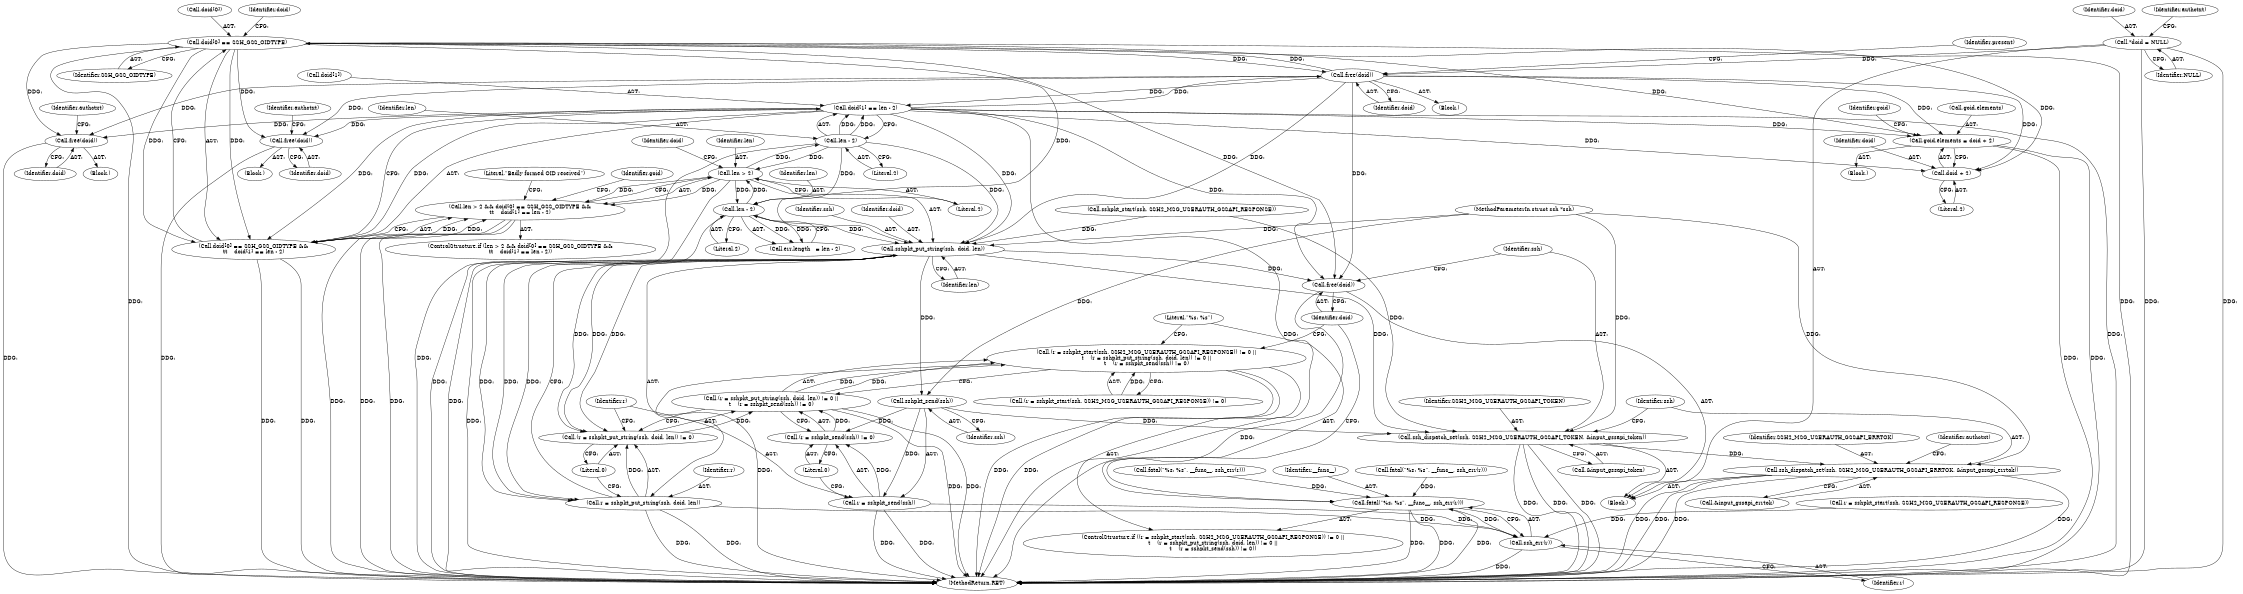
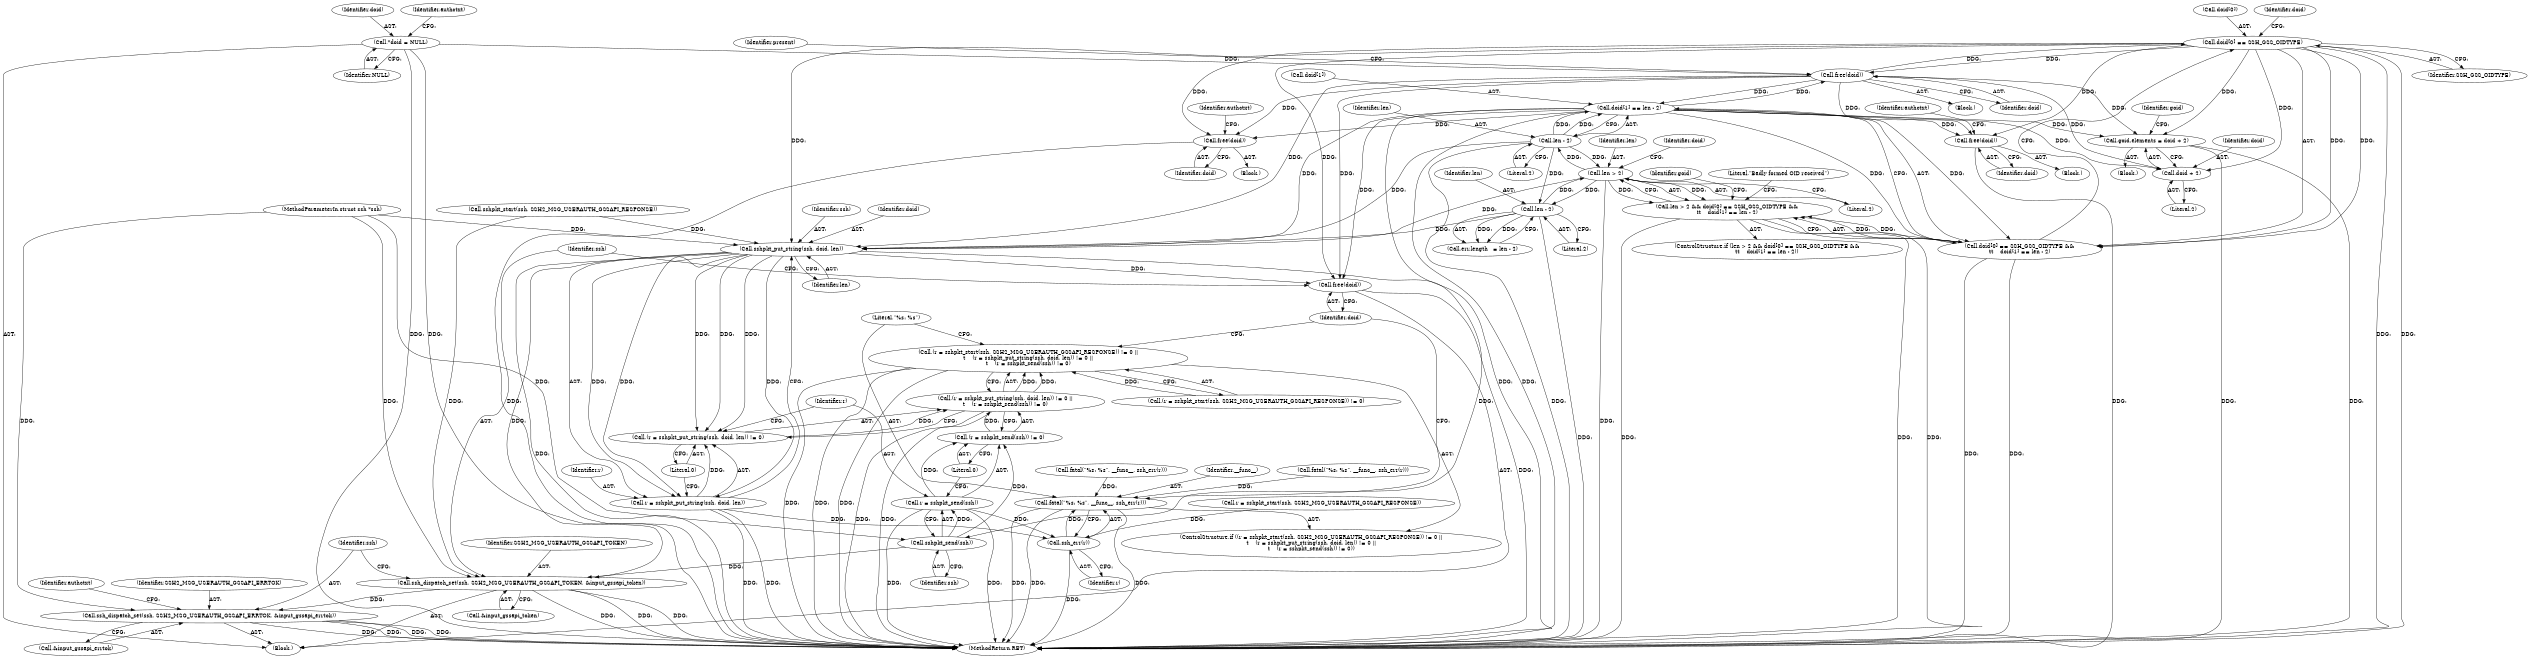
(1976, 108) -> none
(936, 210) -> (1490, 210)
none -> (925, 522)
